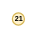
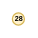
(19, 18) -> (19, 18)
